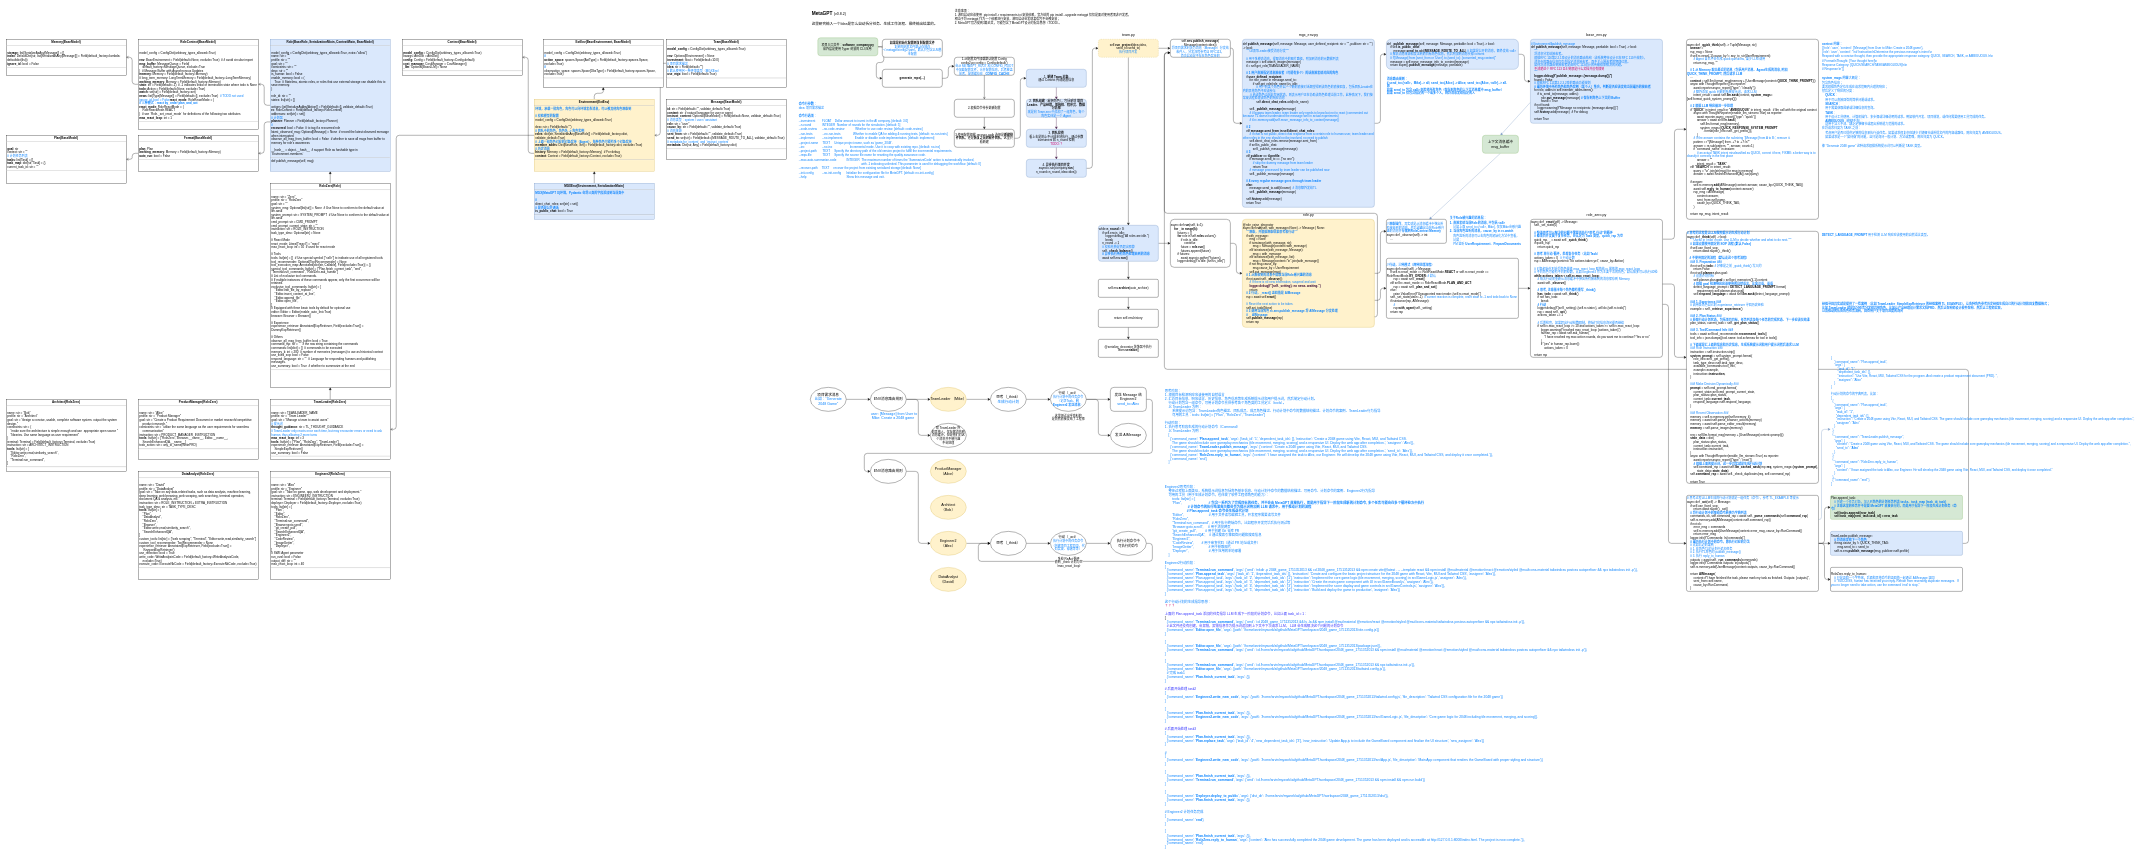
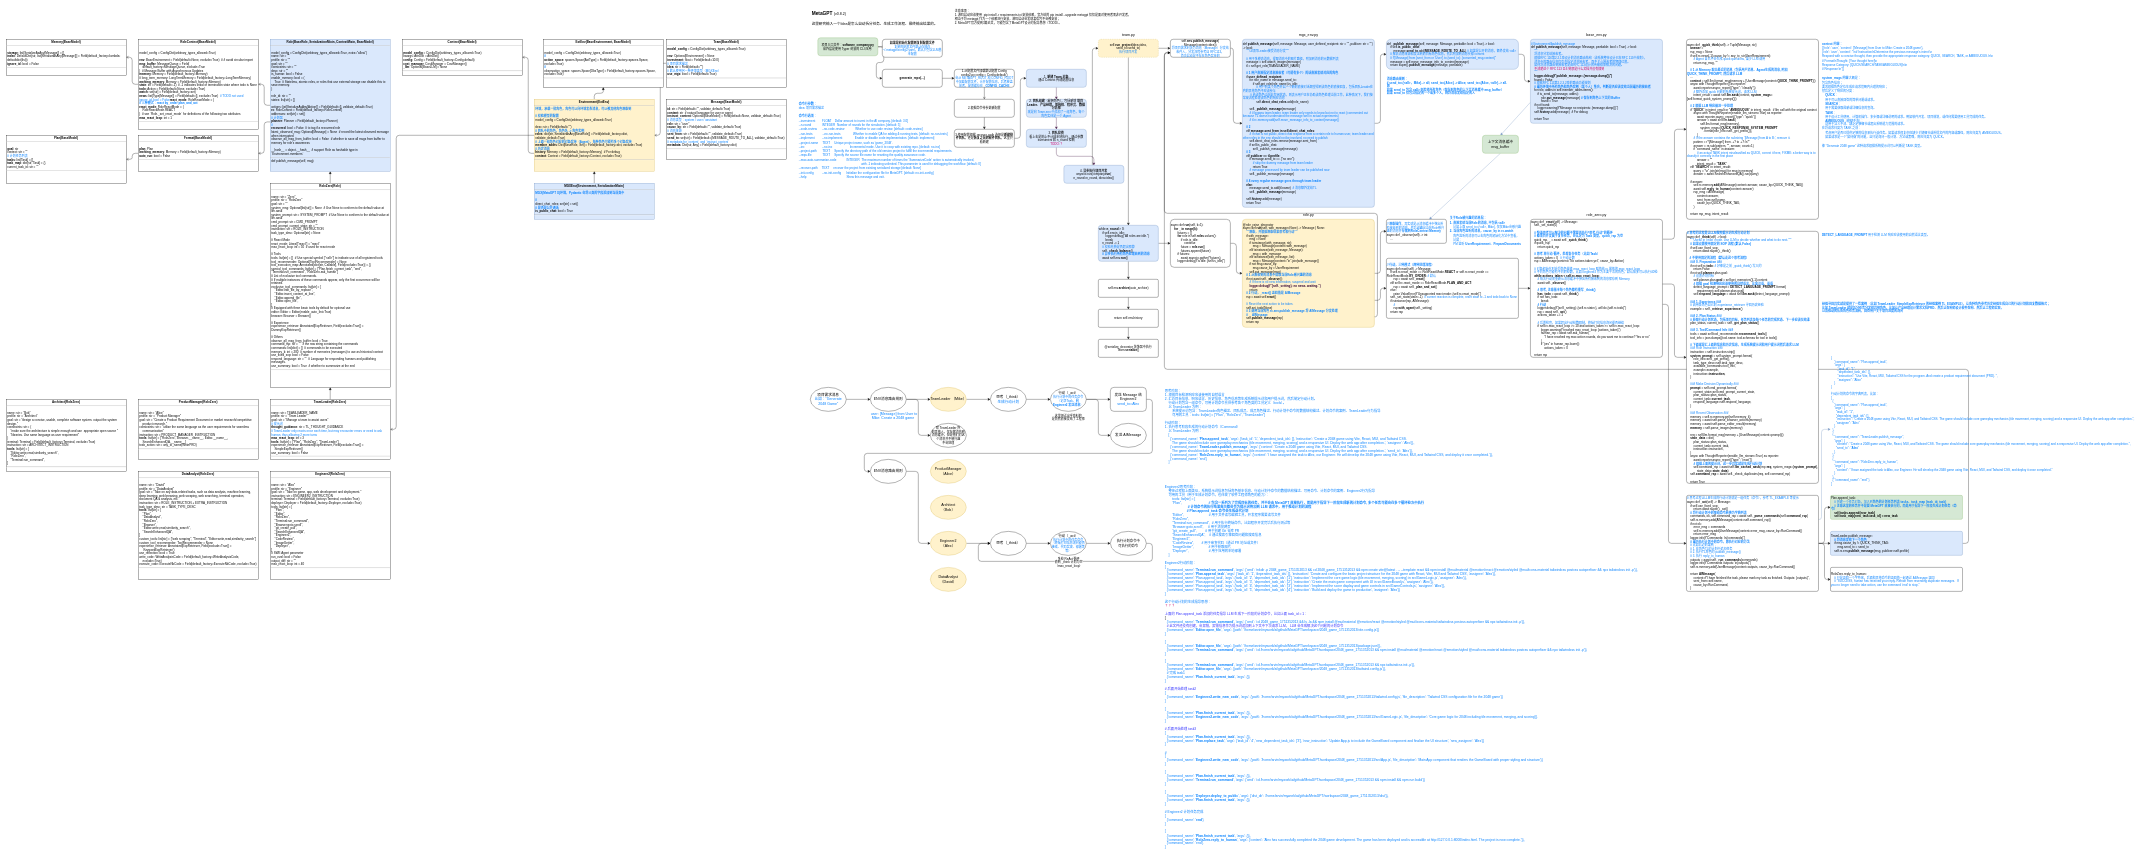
(984, 66) -> (984, 78)
(1056, 168) -> (1094, 174)
(1068, 543) -> (1068, 543)
